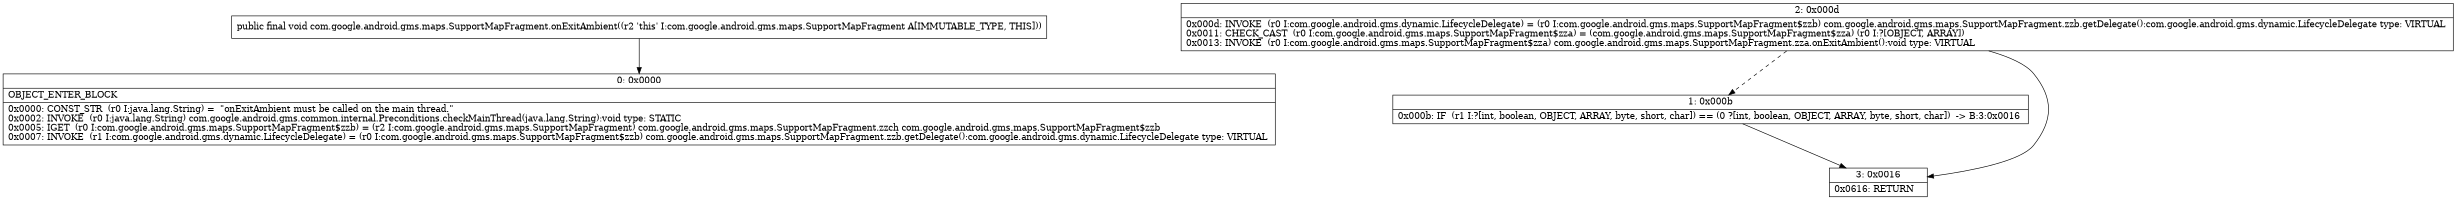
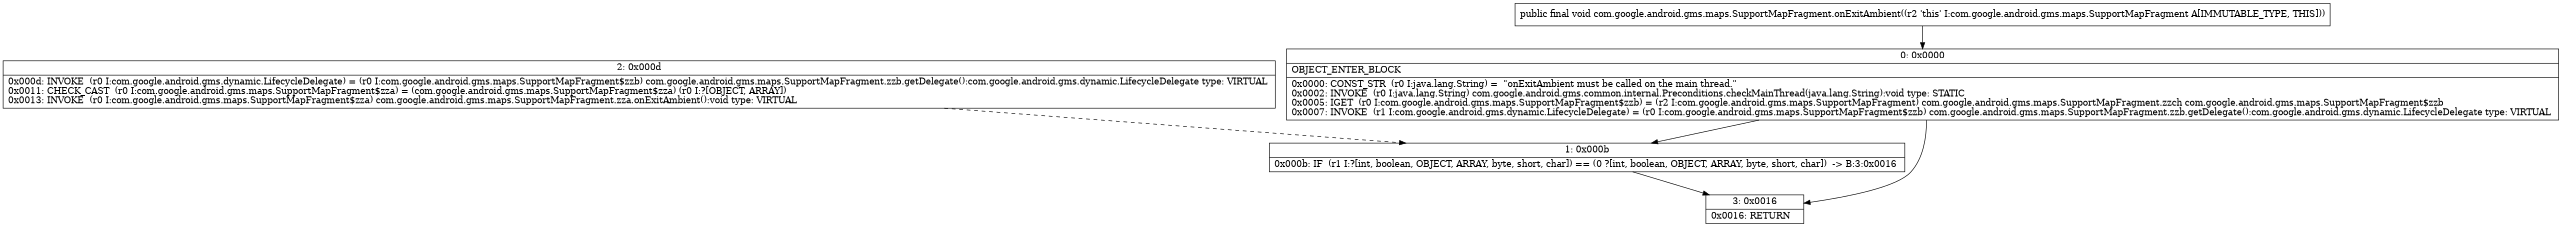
none -> (1708, 131)
(2040, 135) -> (1889, 185)
(1878, 189) -> (1755, 216)
